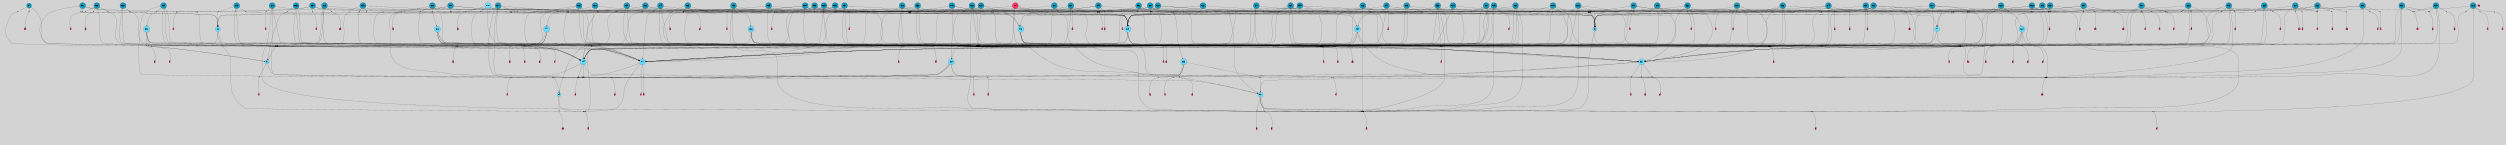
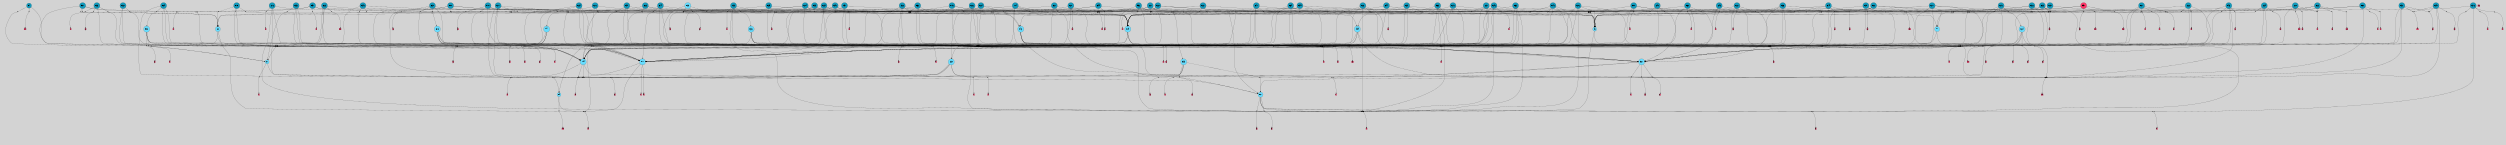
(488, 6) -> (488, 6)
(688, 6) -> (688, 6)
(1015, 6) -> (1015, 6)
none -> (1719, 6)
(2084, 6) -> (2084, 6)
